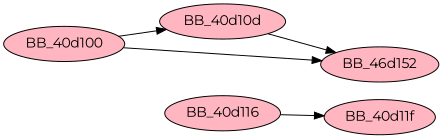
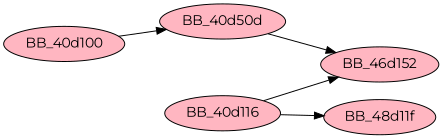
(223, 21) -> (223, 21)
(218, 54) -> (296, 90)
(380, 117) -> (380, 117)
